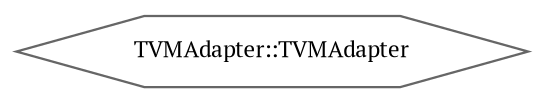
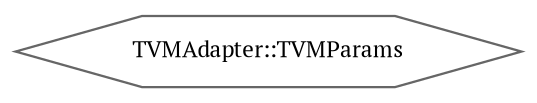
(272, 52) -> (268, 52)
